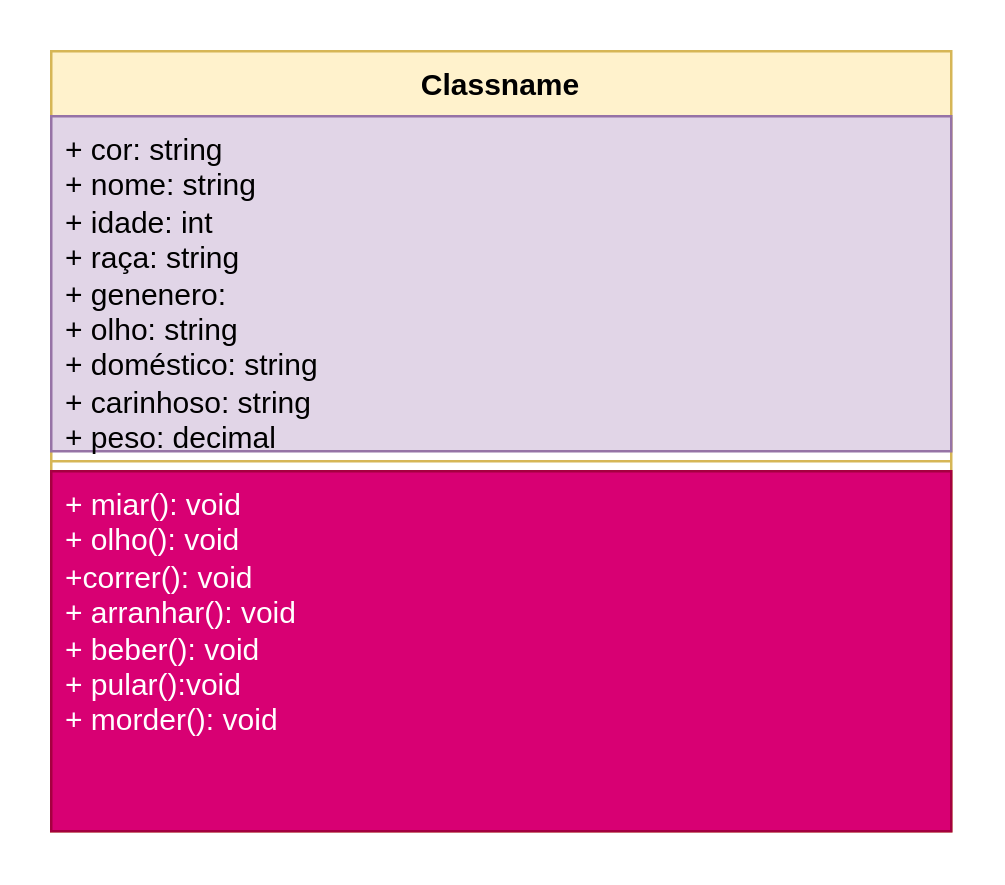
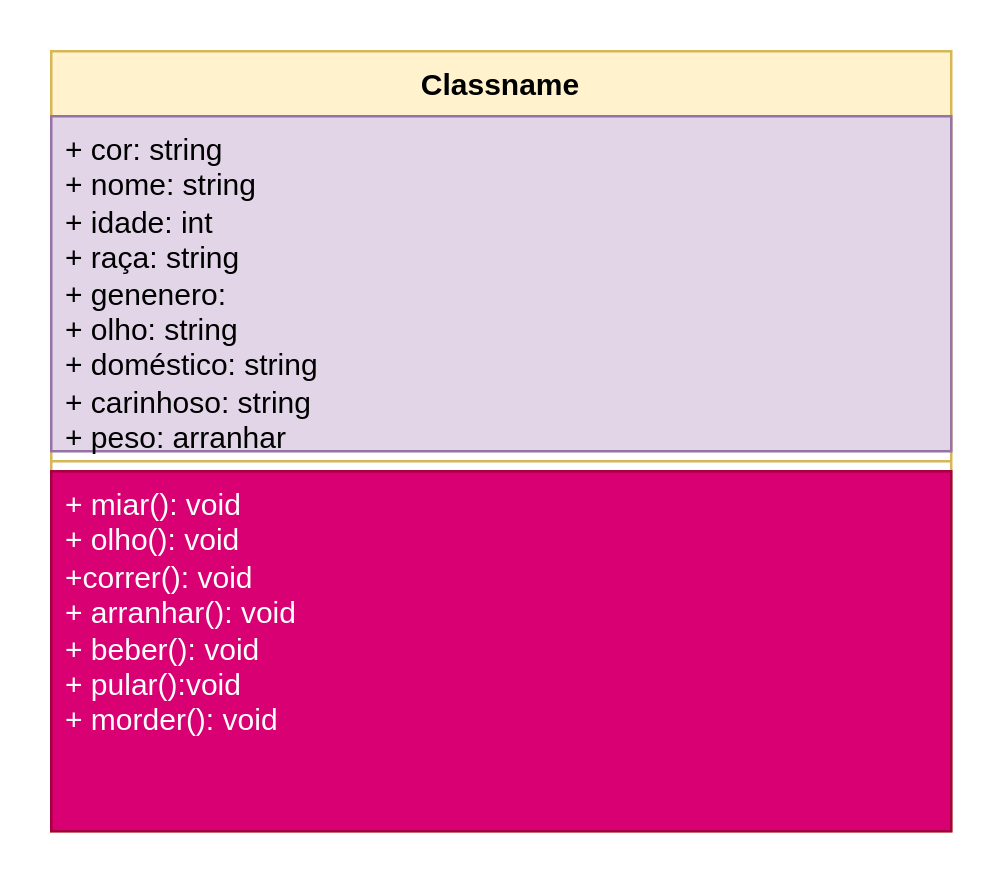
(206, 296) -> (206, 296)
